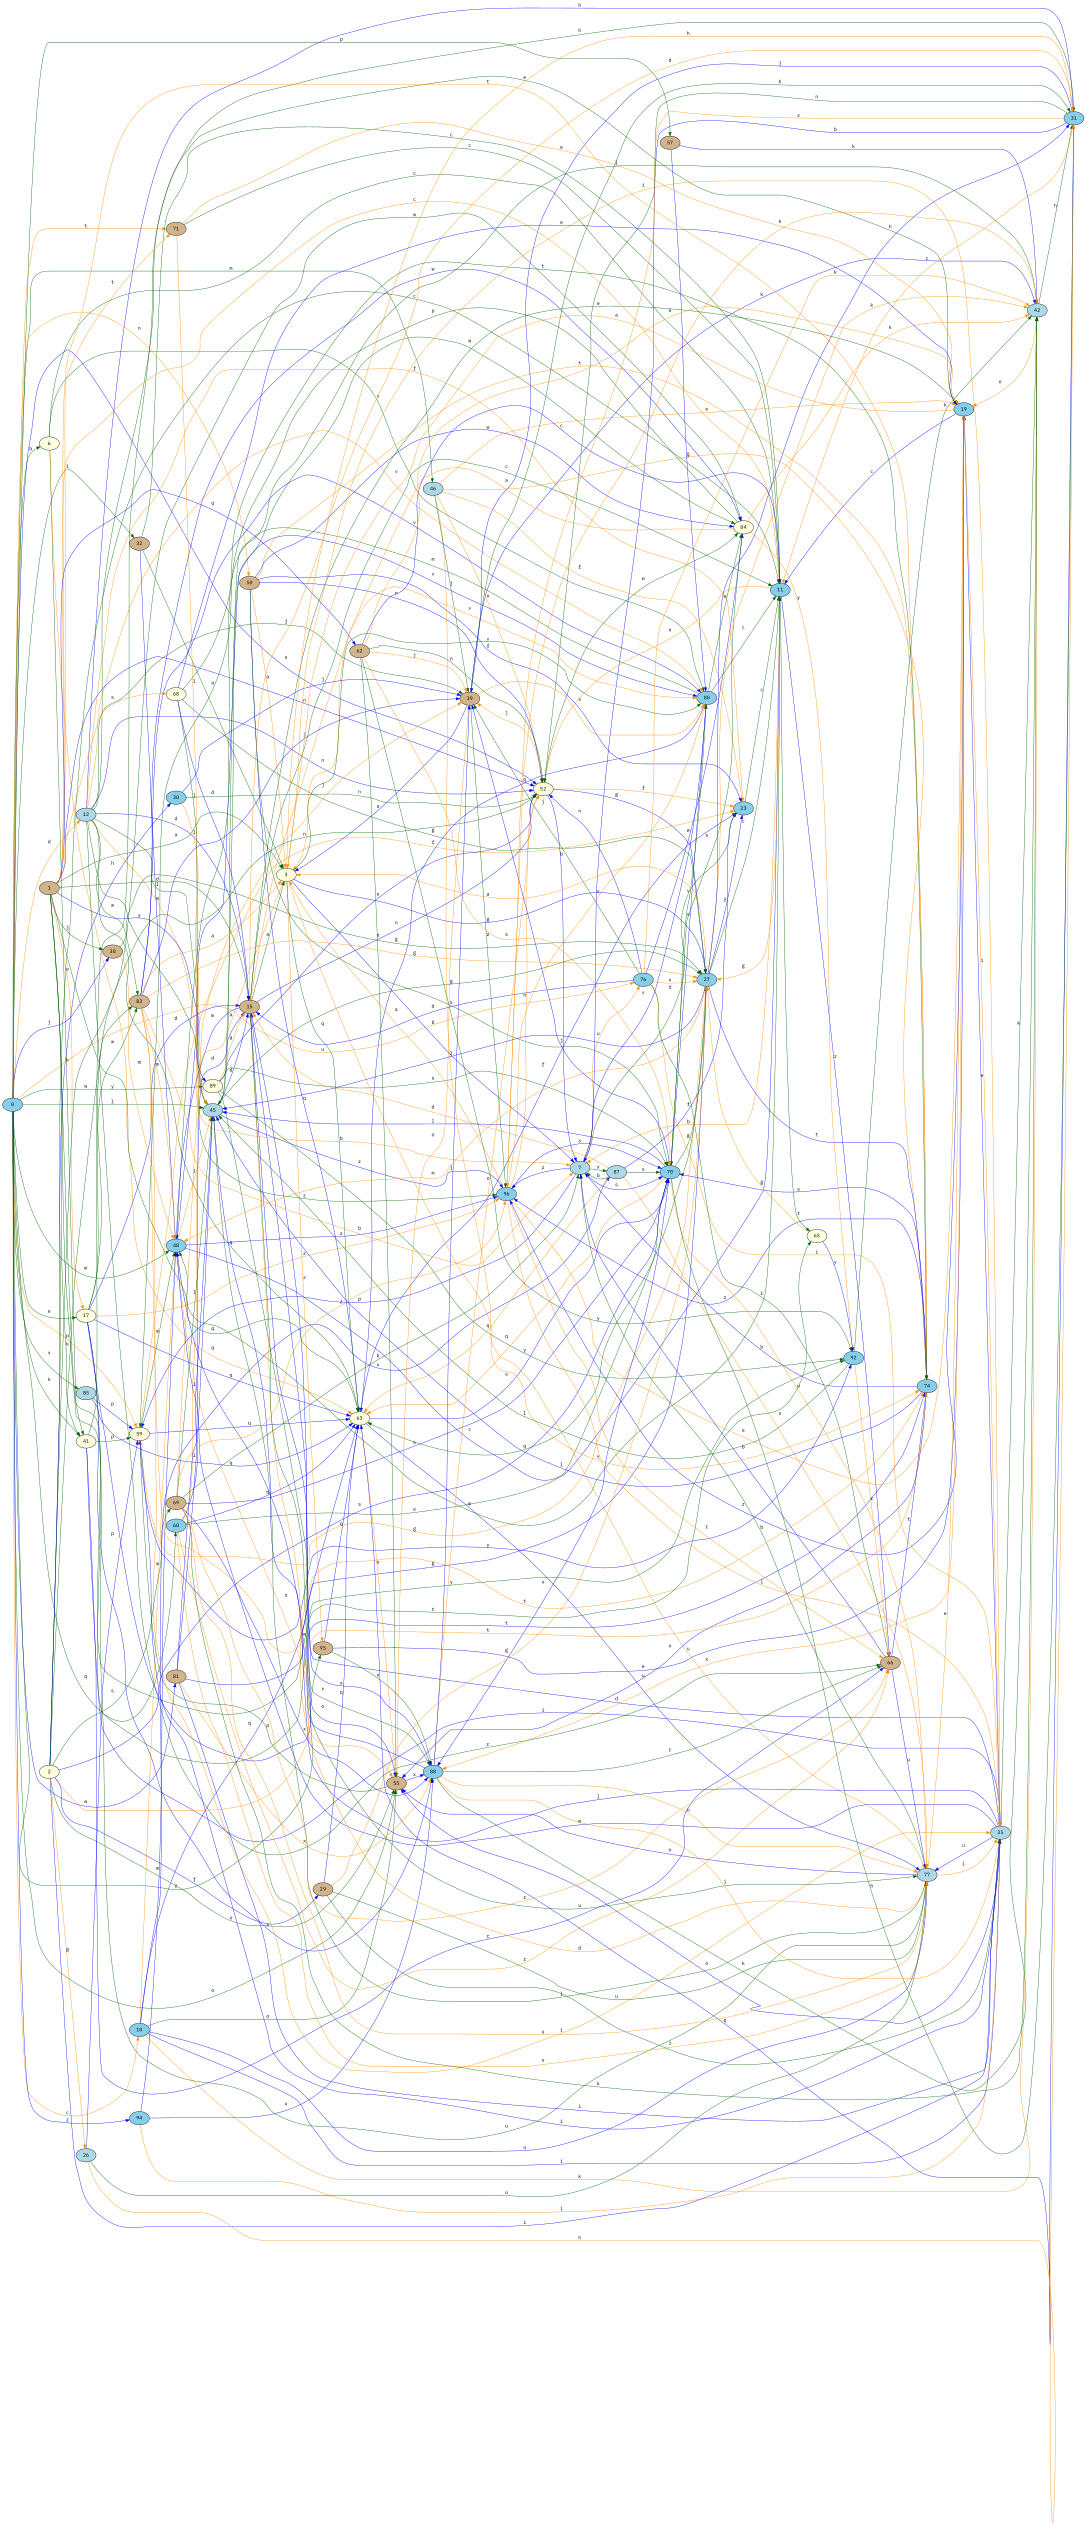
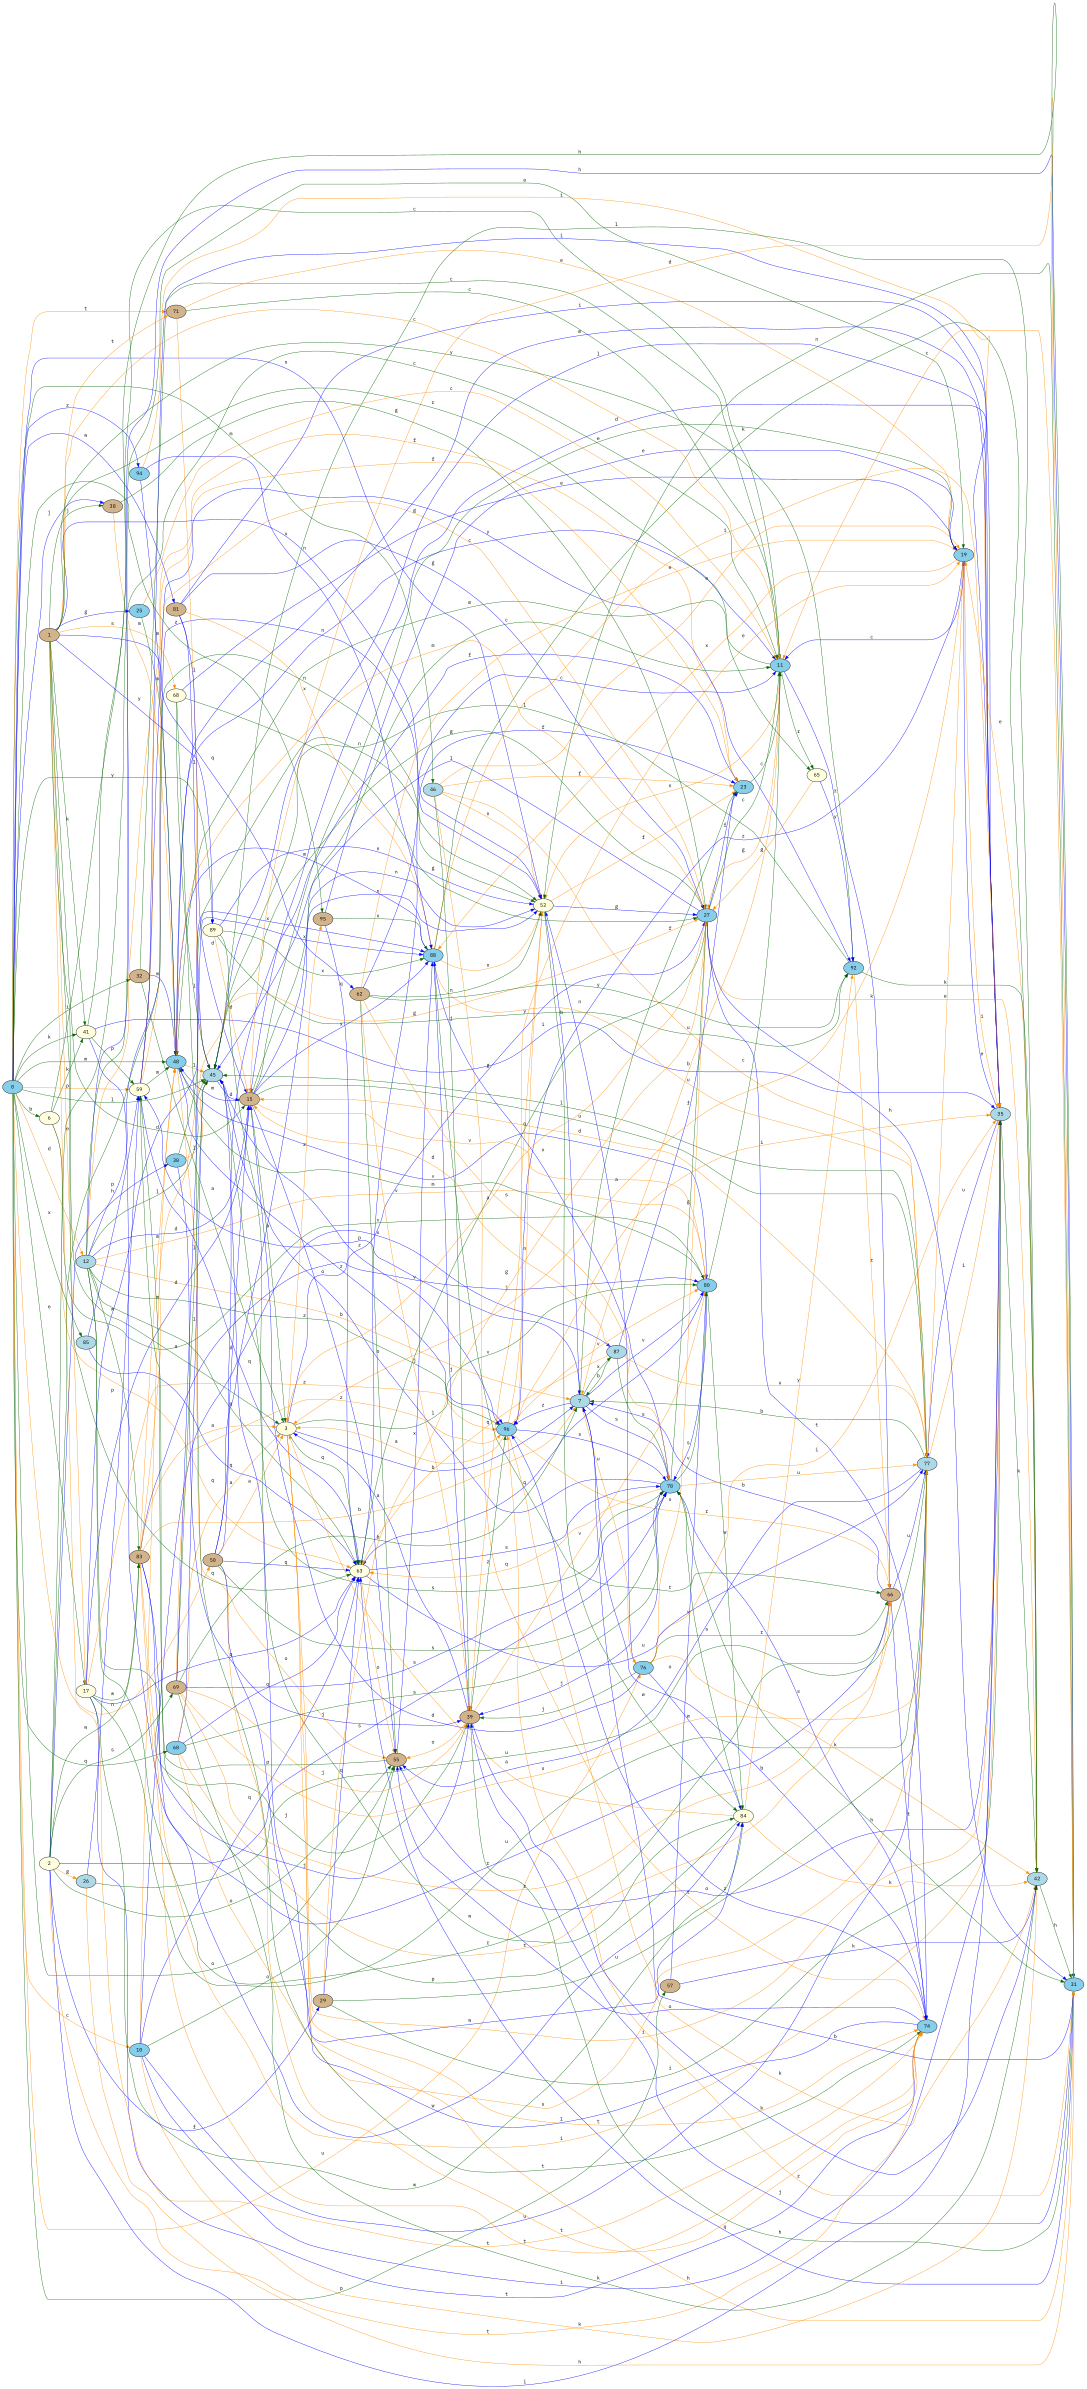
none -> (139, 611)
(218, 832) -> (233, 1333)
